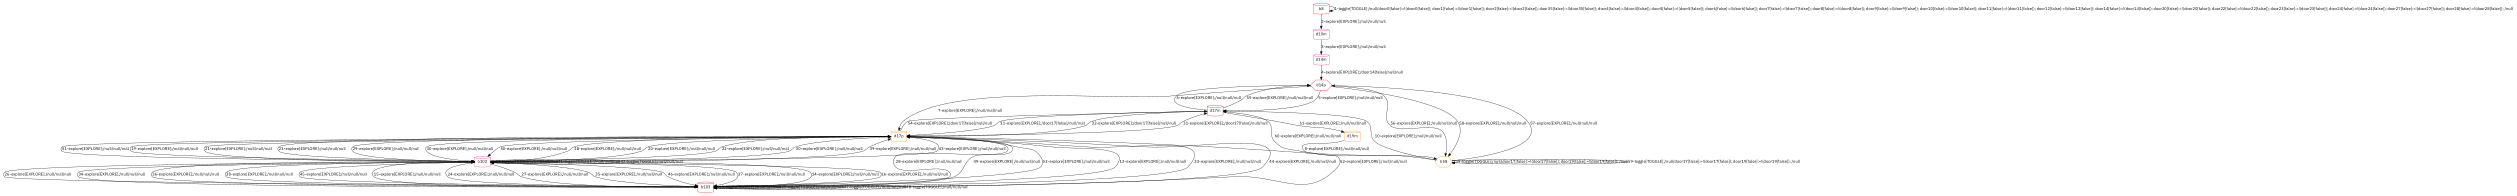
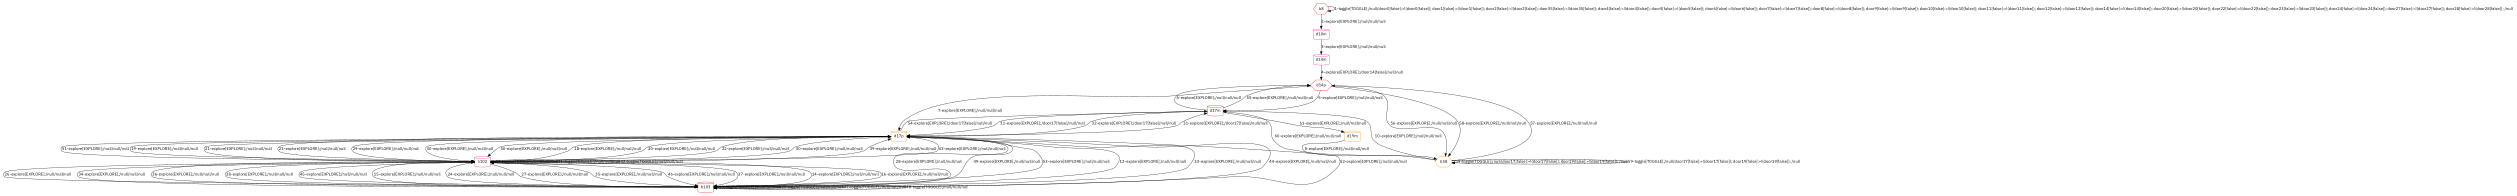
(1321, 9) -> (1321, 9)
